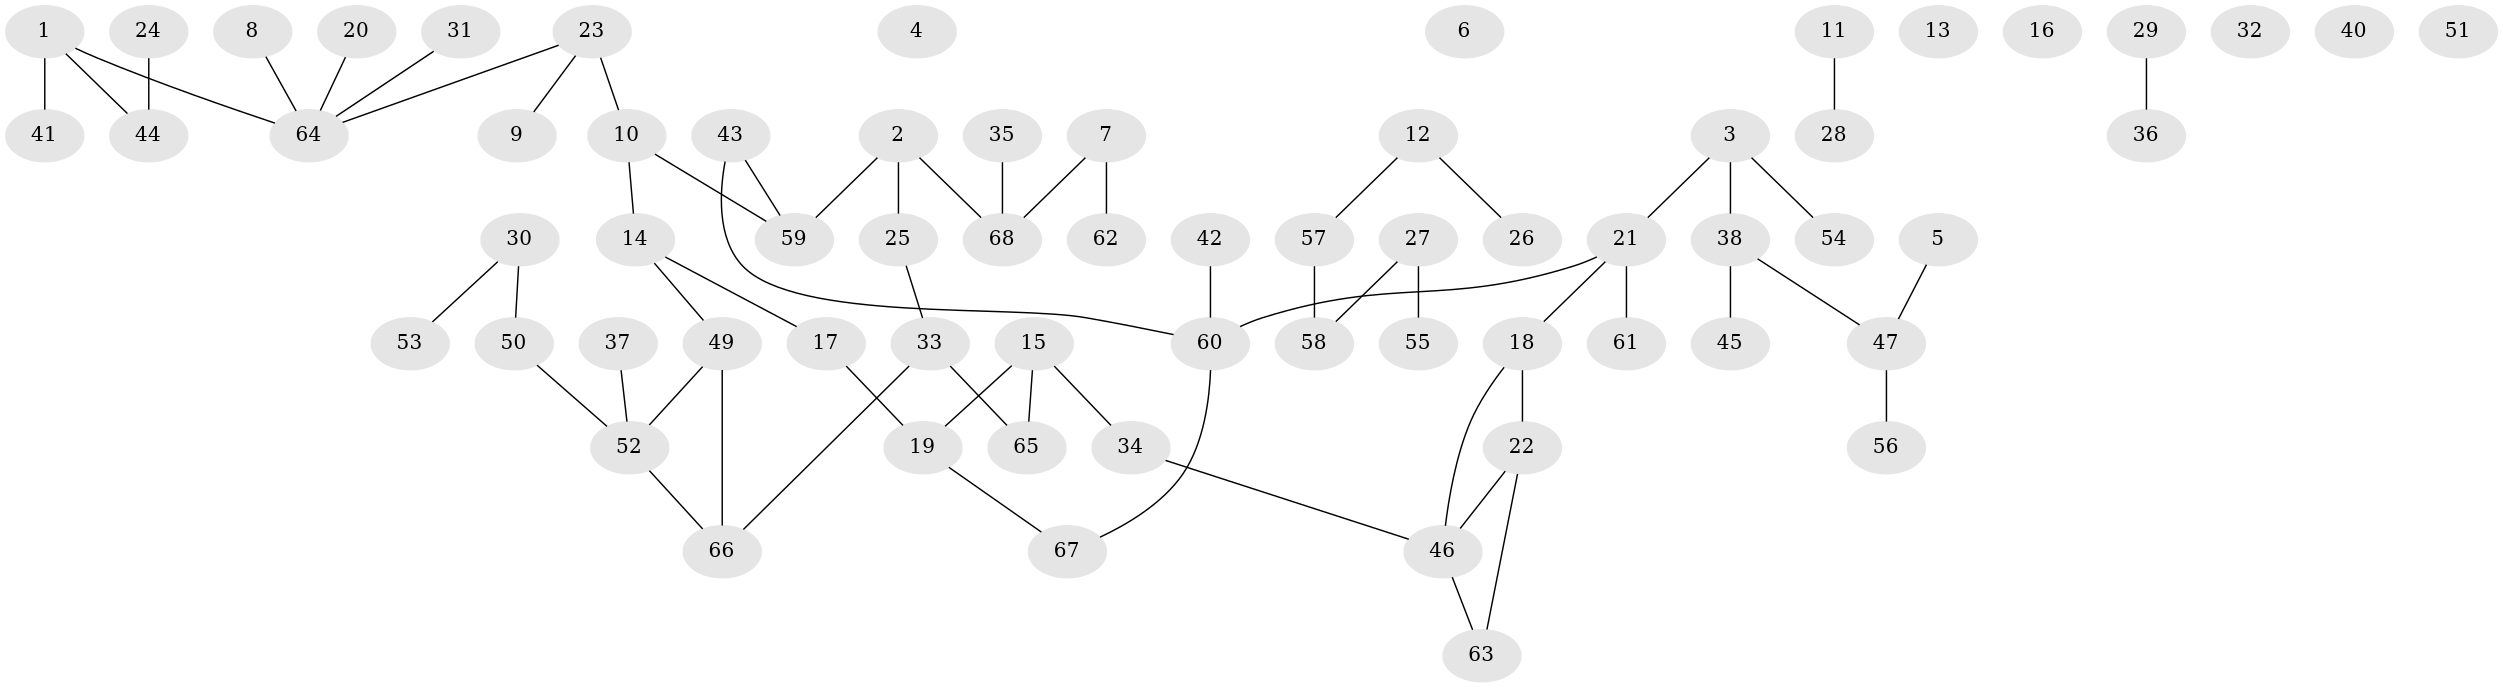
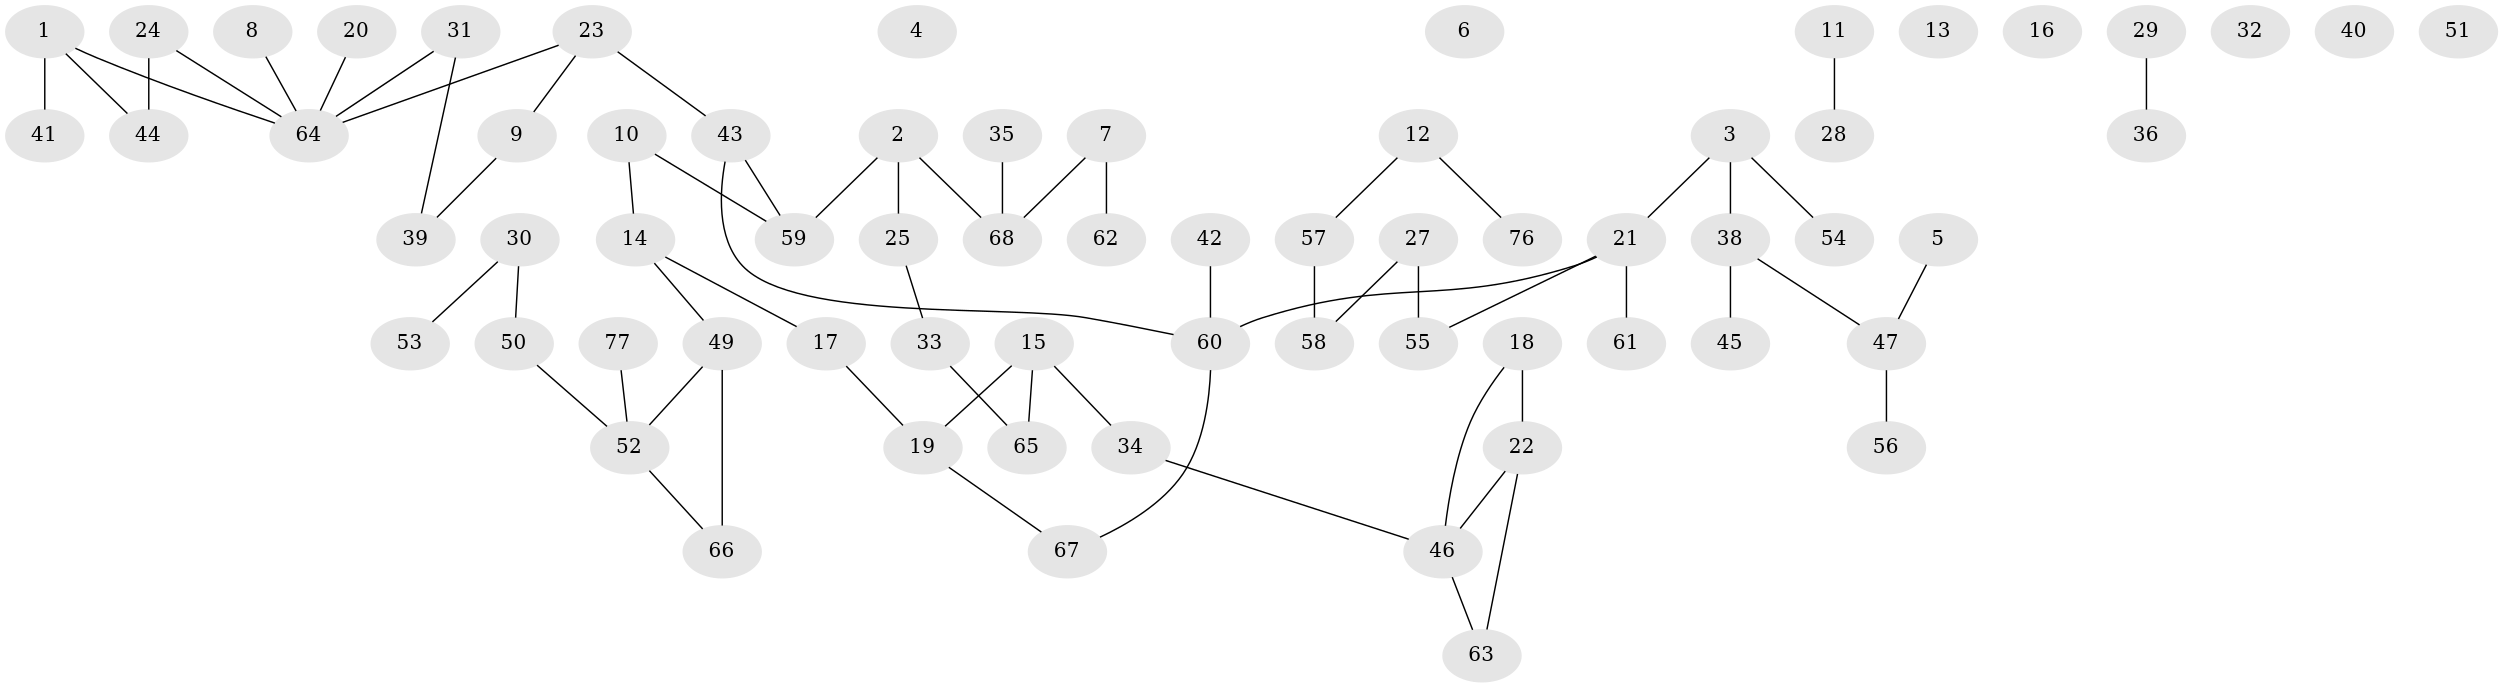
none -> (229, 84)
(610, 84) -> (662, 84)
none -> (416, 240)
(1522, 240) -> (1522, 240)
(1575, 292) -> (1523, 292)
(618, 344) -> (618, 344)
(826, 448) -> none
